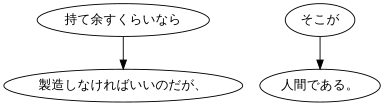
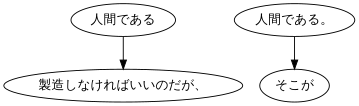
(123, 20) -> (123, 20)
(320, 48) -> (295, 48)
